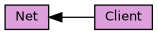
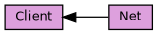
(78, 17) -> (92, 17)
